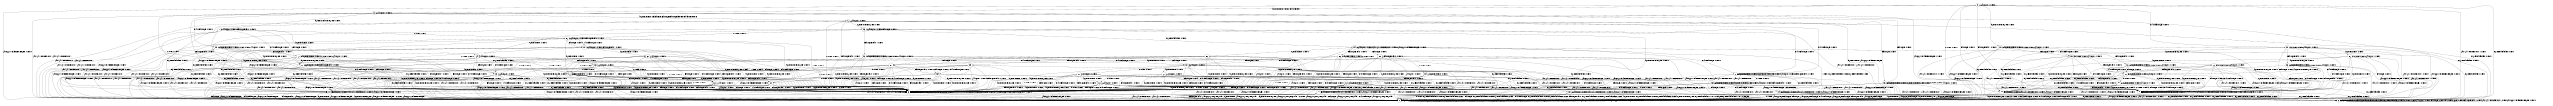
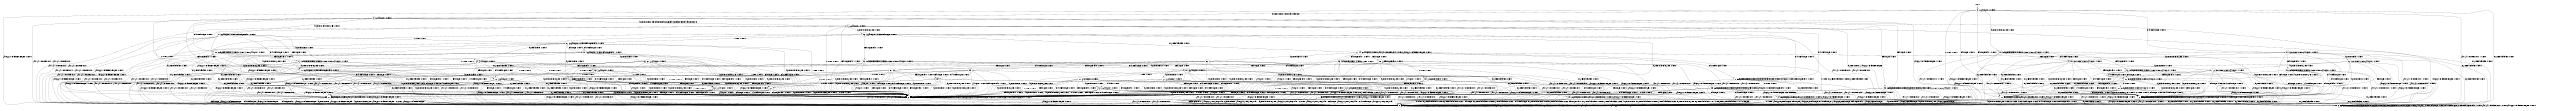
none -> (1978, 4)
